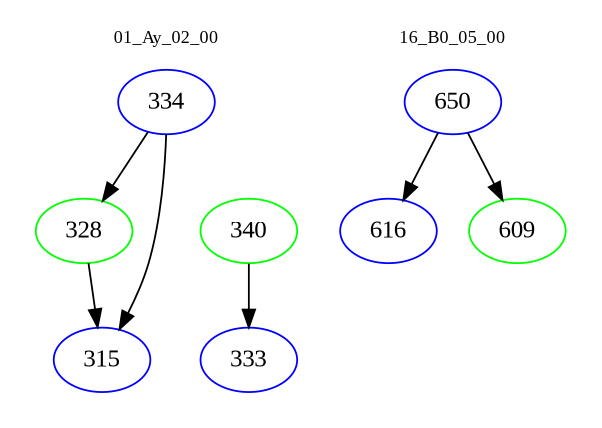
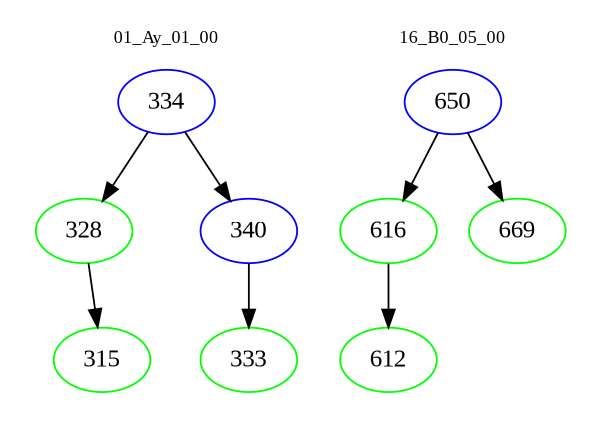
(166, 38) -> (166, 38)
(157, 226) -> (203, 159)
(249, 231) -> (249, 231)
(388, 231) -> (388, 231)
(517, 231) -> (517, 231)
(102, 360) -> (102, 360)
(249, 360) -> (249, 360)
none -> (388, 360)
